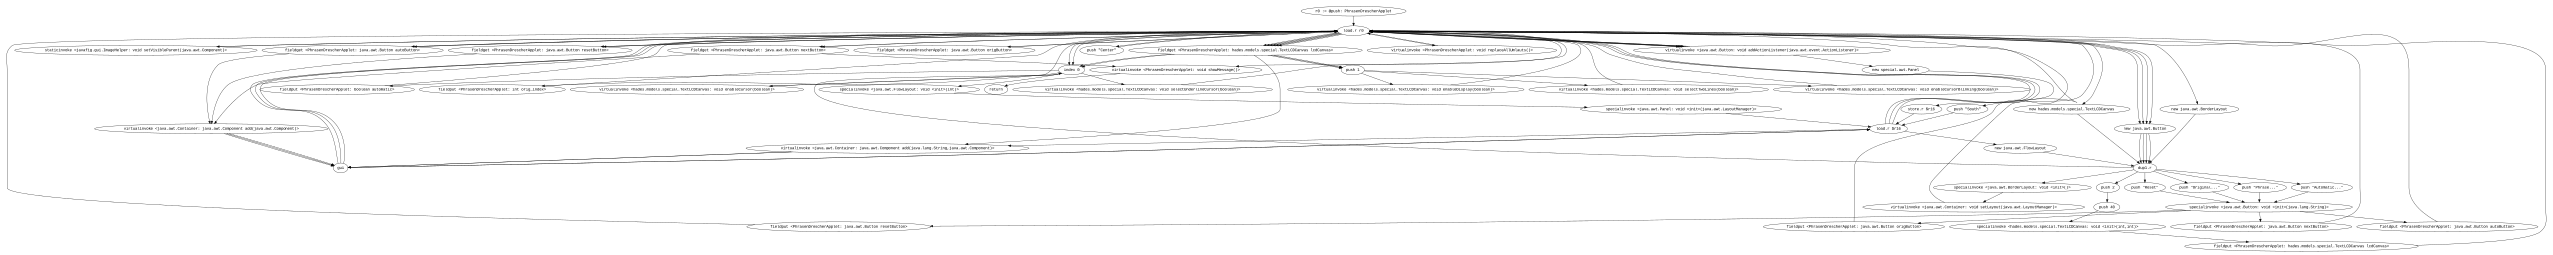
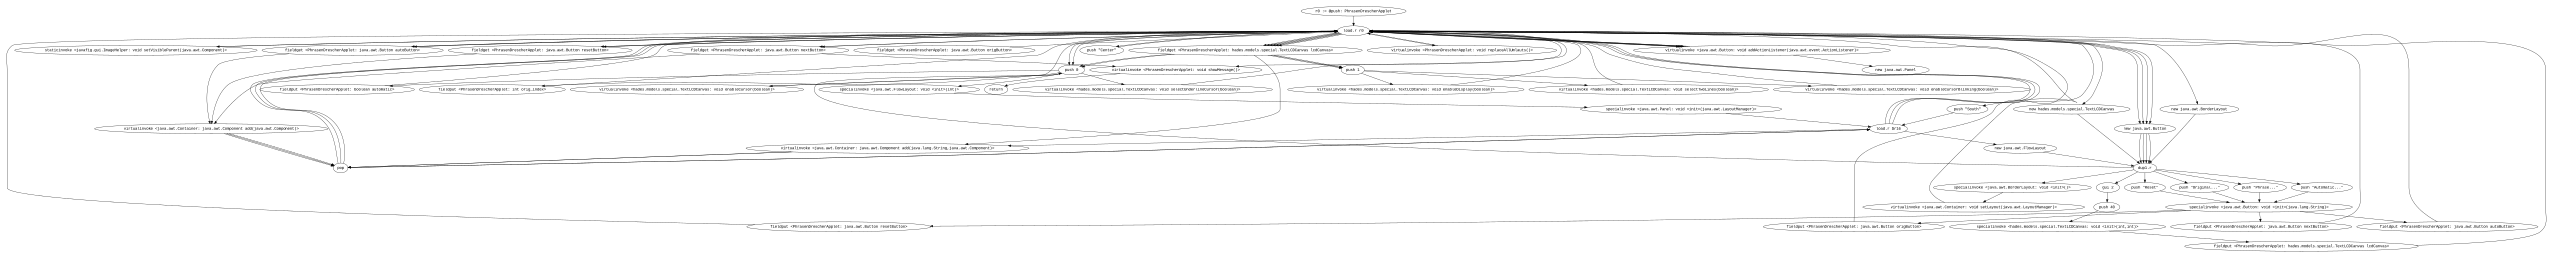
(1174, 39) -> none
(1072, 70) -> (1072, 70)
(1896, 70) -> (1896, 70)
(1921, 109) -> none
(341, 168) -> (341, 168)
(2108, 188) -> (2108, 188)
